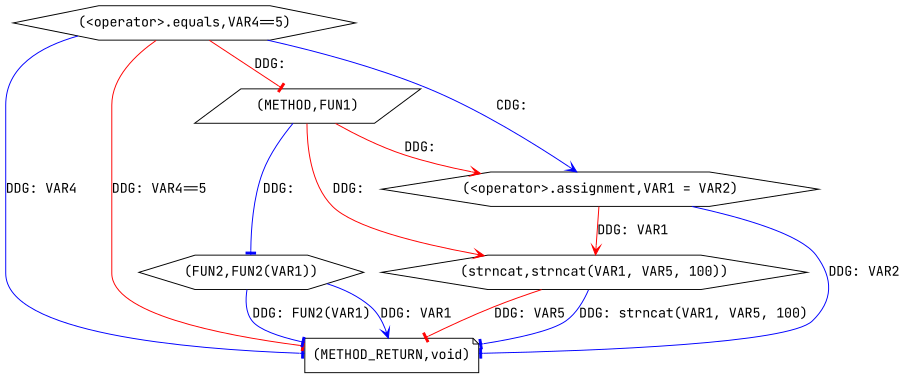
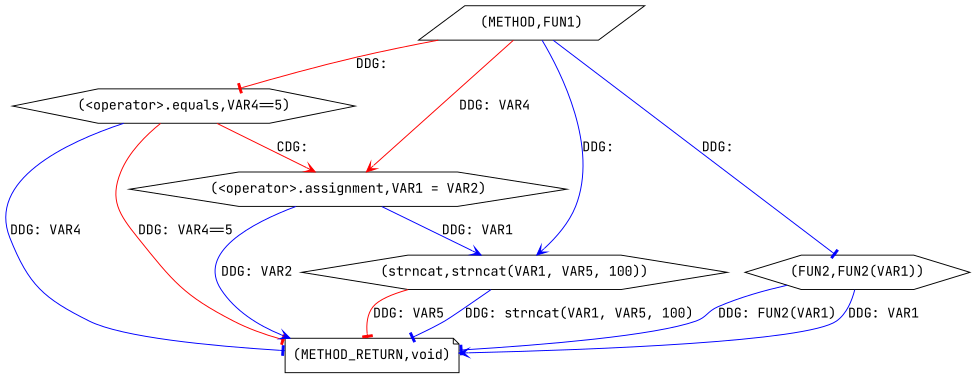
(244, 63) -> (340, 61)
(425, 87) -> (262, 146)
(424, 148) -> (495, 106)
(359, 223) -> (581, 146)
(598, 226) -> (427, 229)
(753, 337) -> (216, 265)
